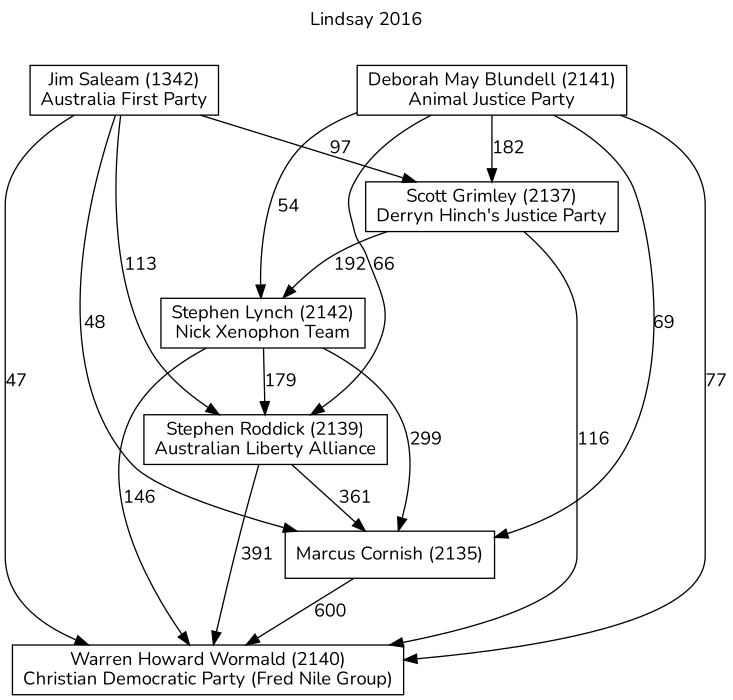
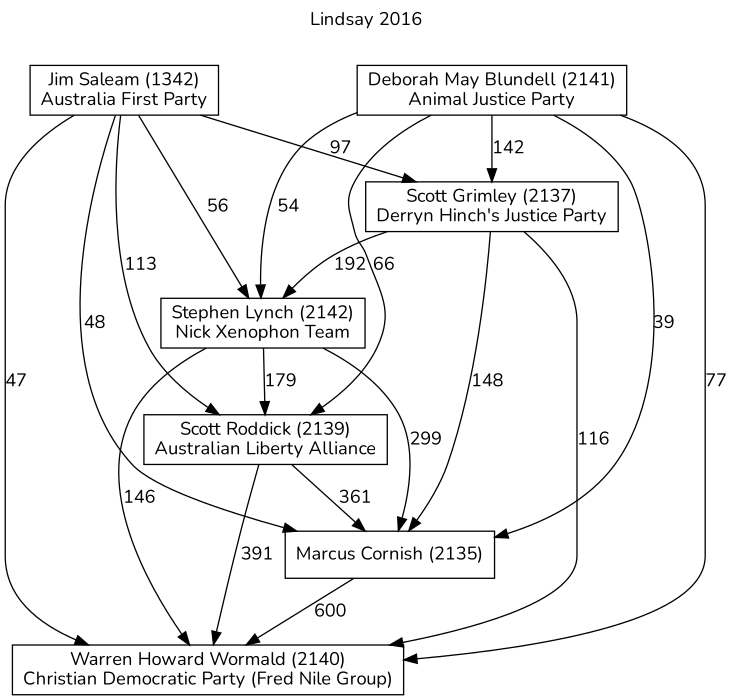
(508, 148) -> (508, 148)
none -> (190, 201)
(664, 323) -> (664, 323)
none -> (470, 381)
(266, 440) -> (266, 440)
